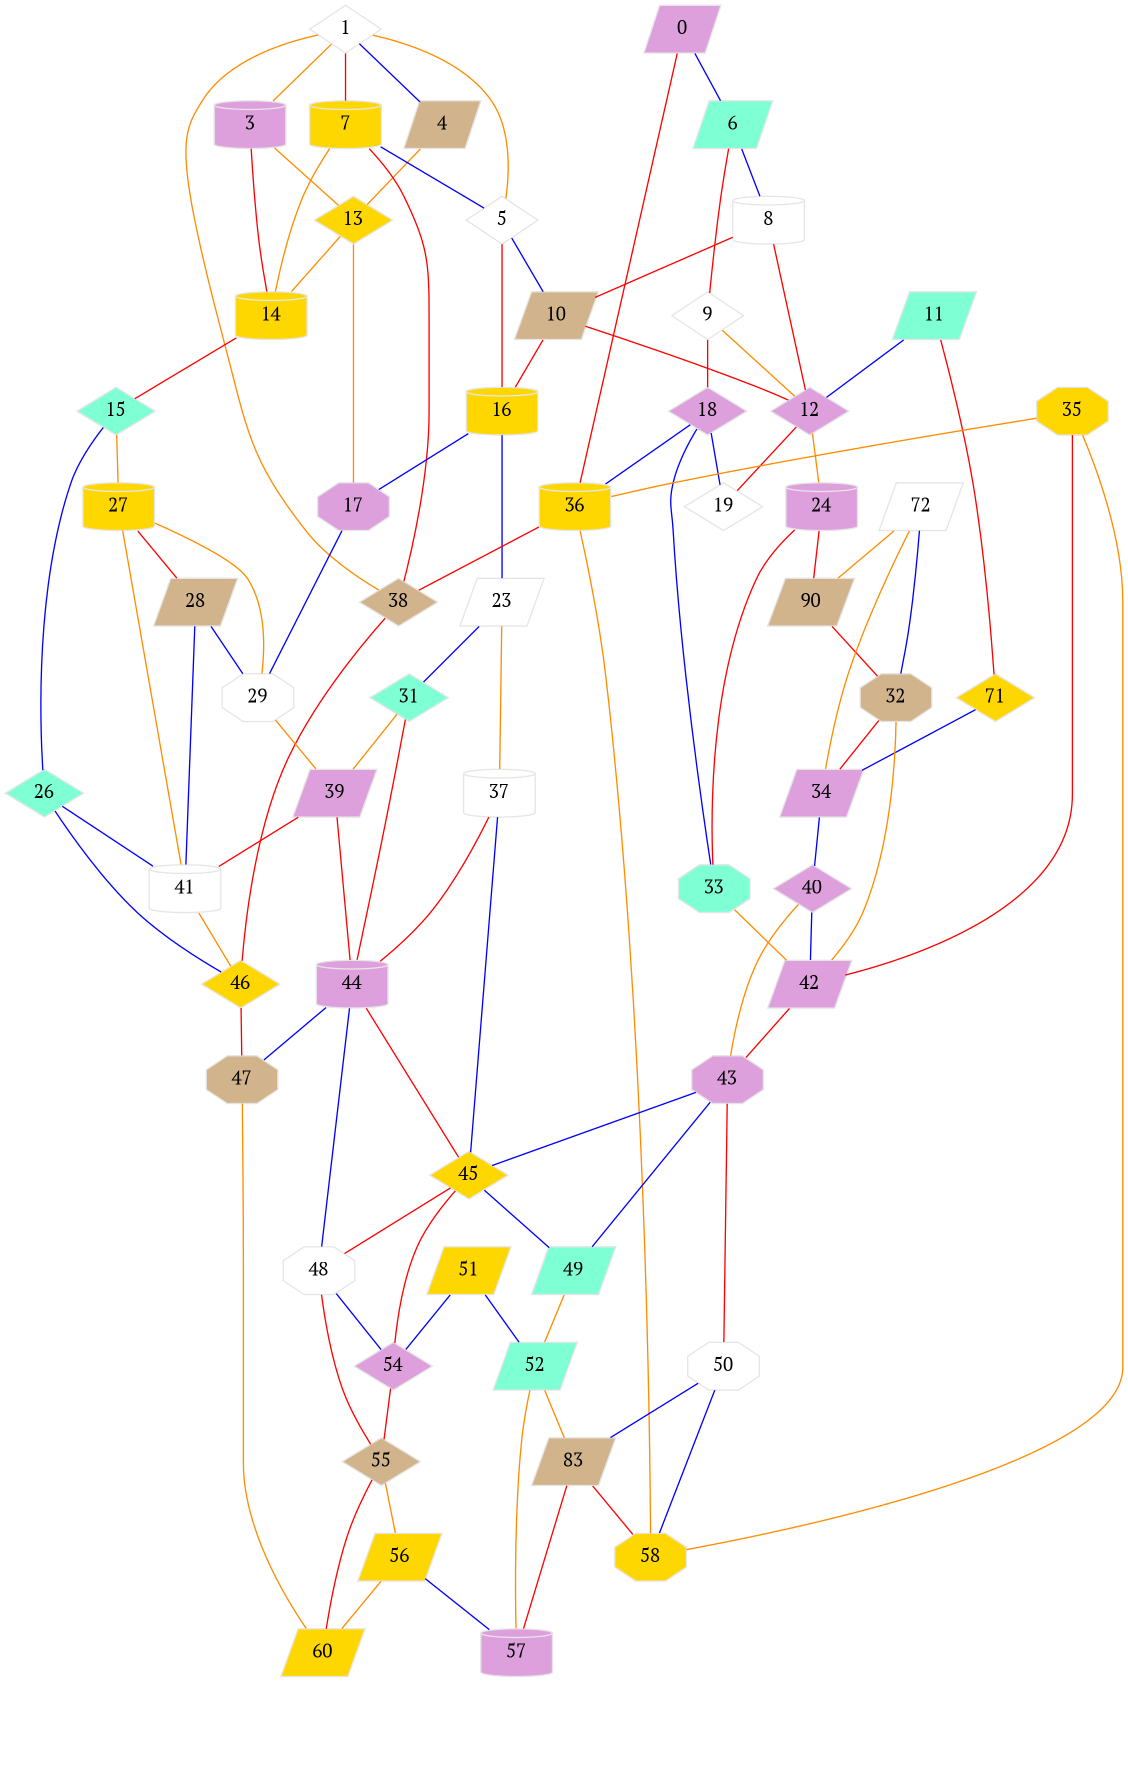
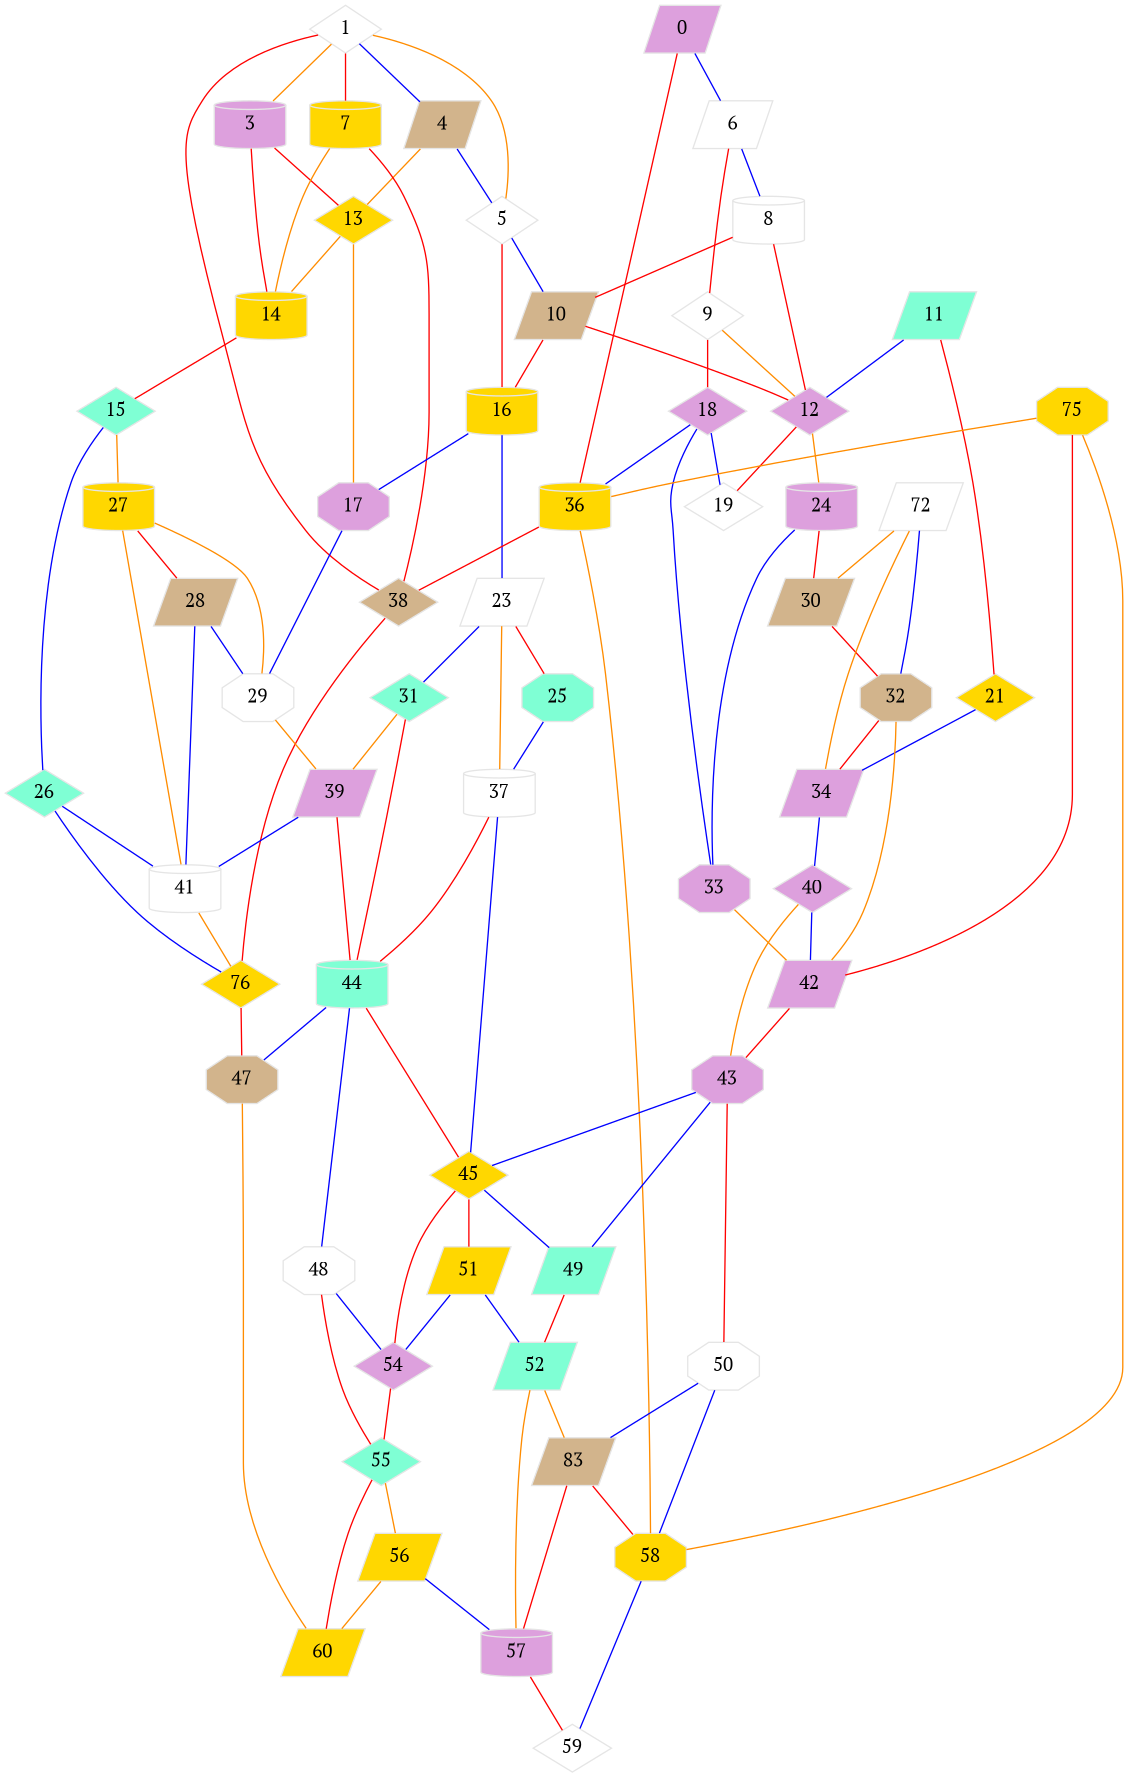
(733, 125) -> (733, 125)
(303, 174) -> (303, 174)
(432, 178) -> (474, 176)
(214, 302) -> (214, 302)
(1072, 411) -> (1072, 411)
(811, 602) -> (811, 602)
(724, 688) -> (724, 688)
none -> (558, 698)
(995, 698) -> (995, 698)
(251, 847) -> (251, 847)
(714, 889) -> (714, 889)
(241, 984) -> (241, 984)
(352, 984) -> (352, 984)
(398, 1221) -> (469, 1223)
(554, 1319) -> (554, 1319)
(381, 1462) -> (381, 1462)
none -> (572, 1748)
